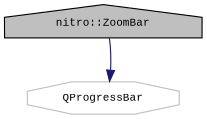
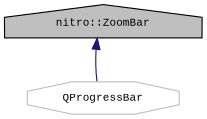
(111, 54) -> (96, 65)
